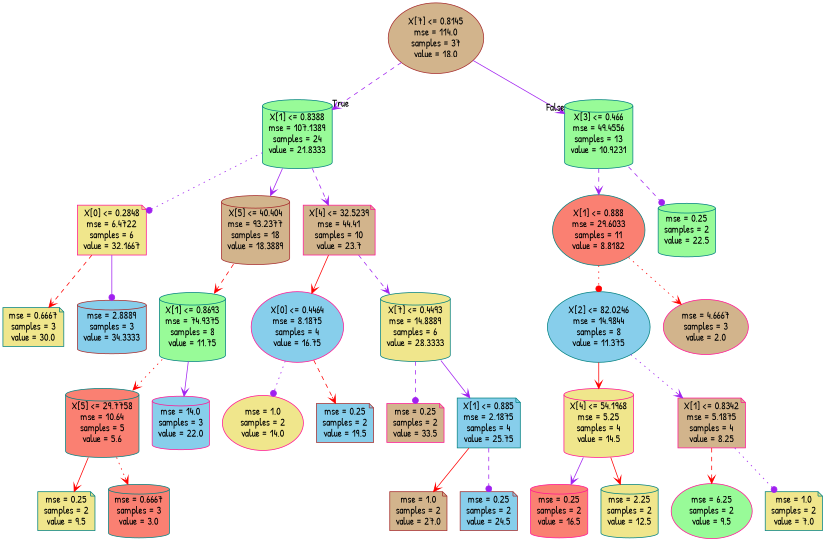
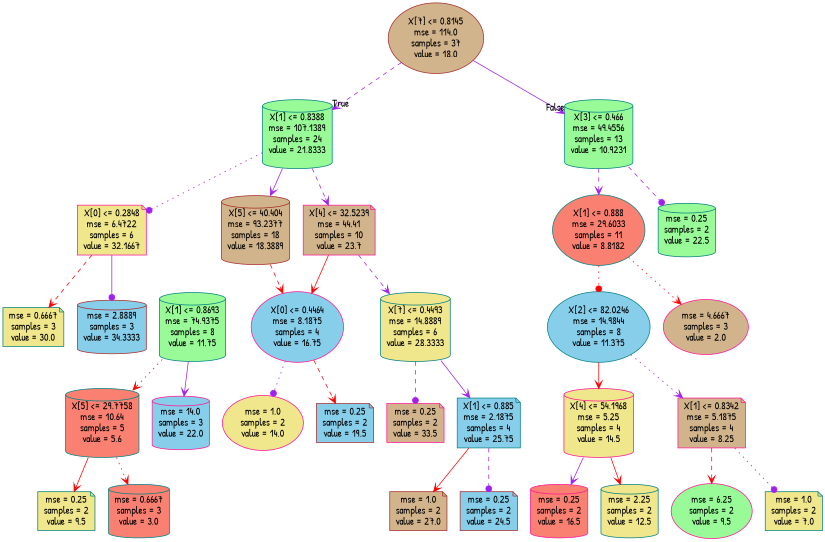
(226, 276) -> (275, 275)
